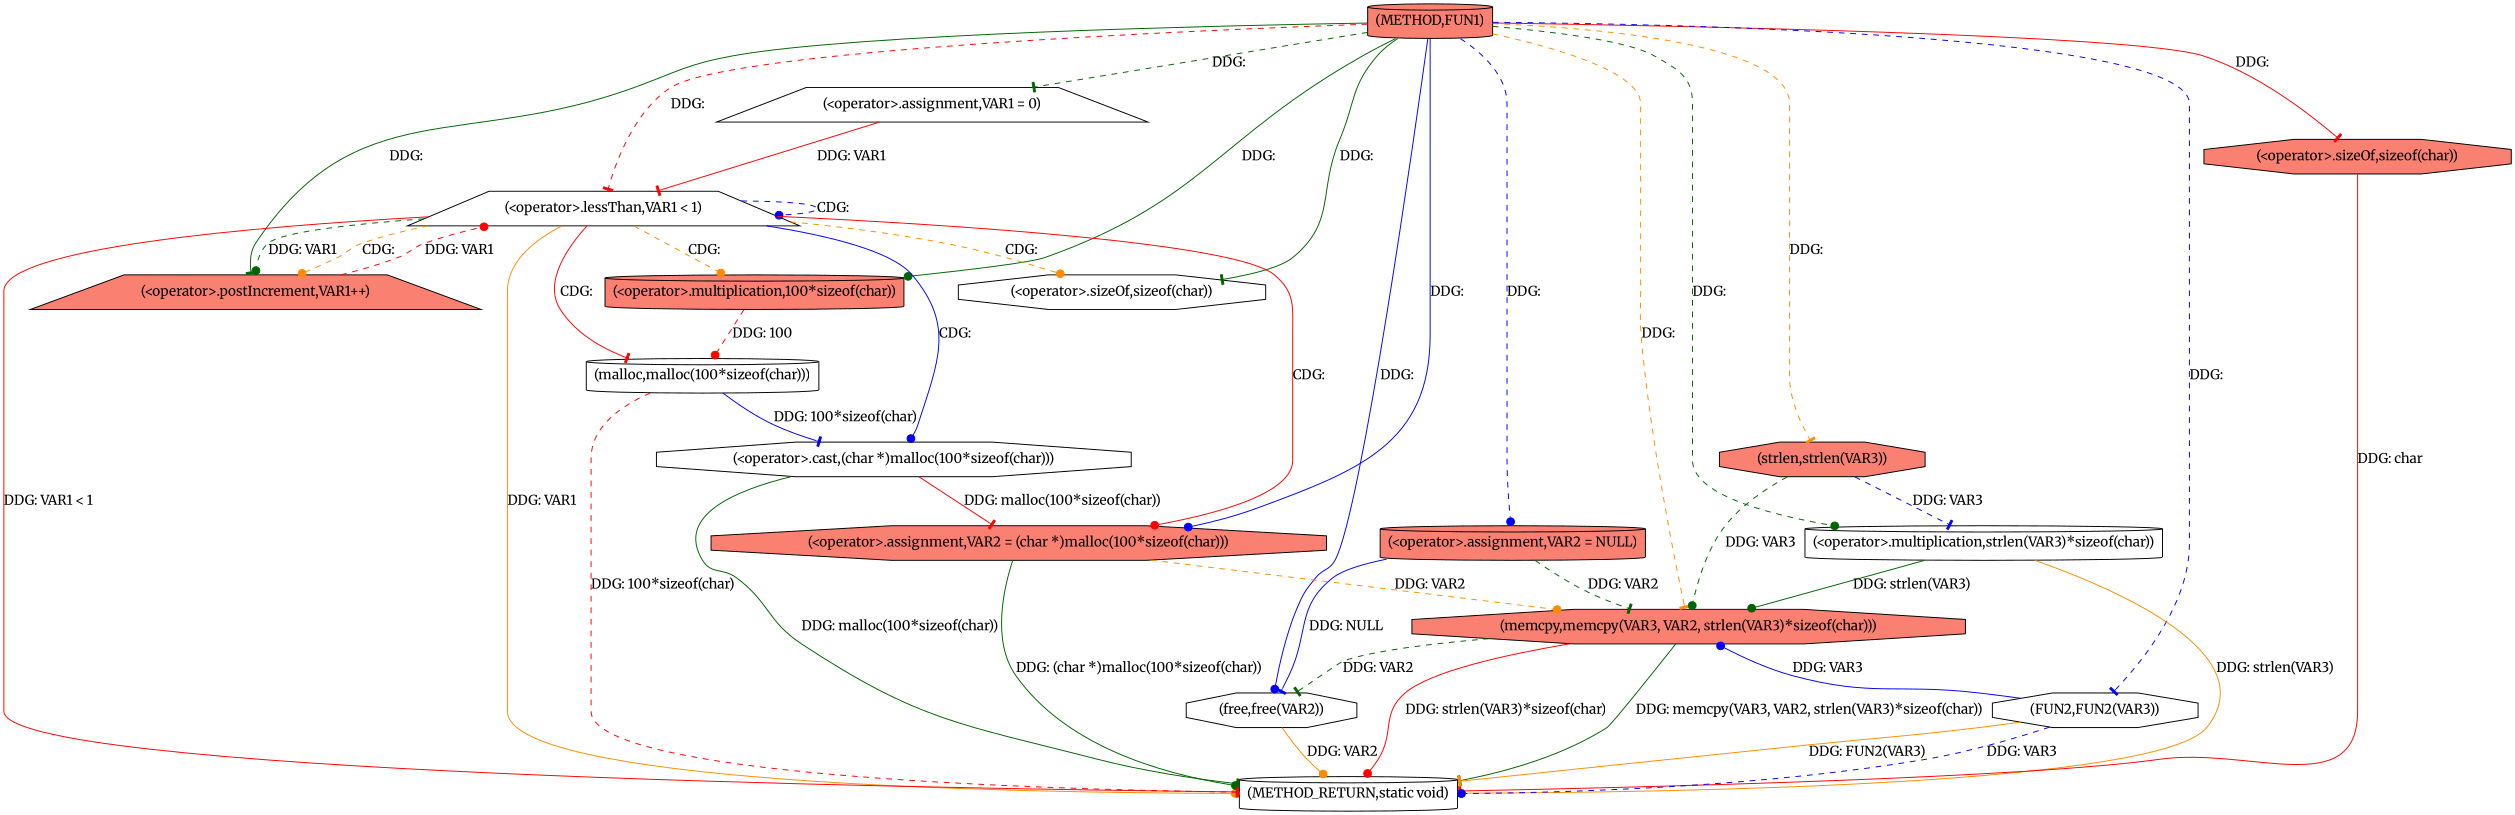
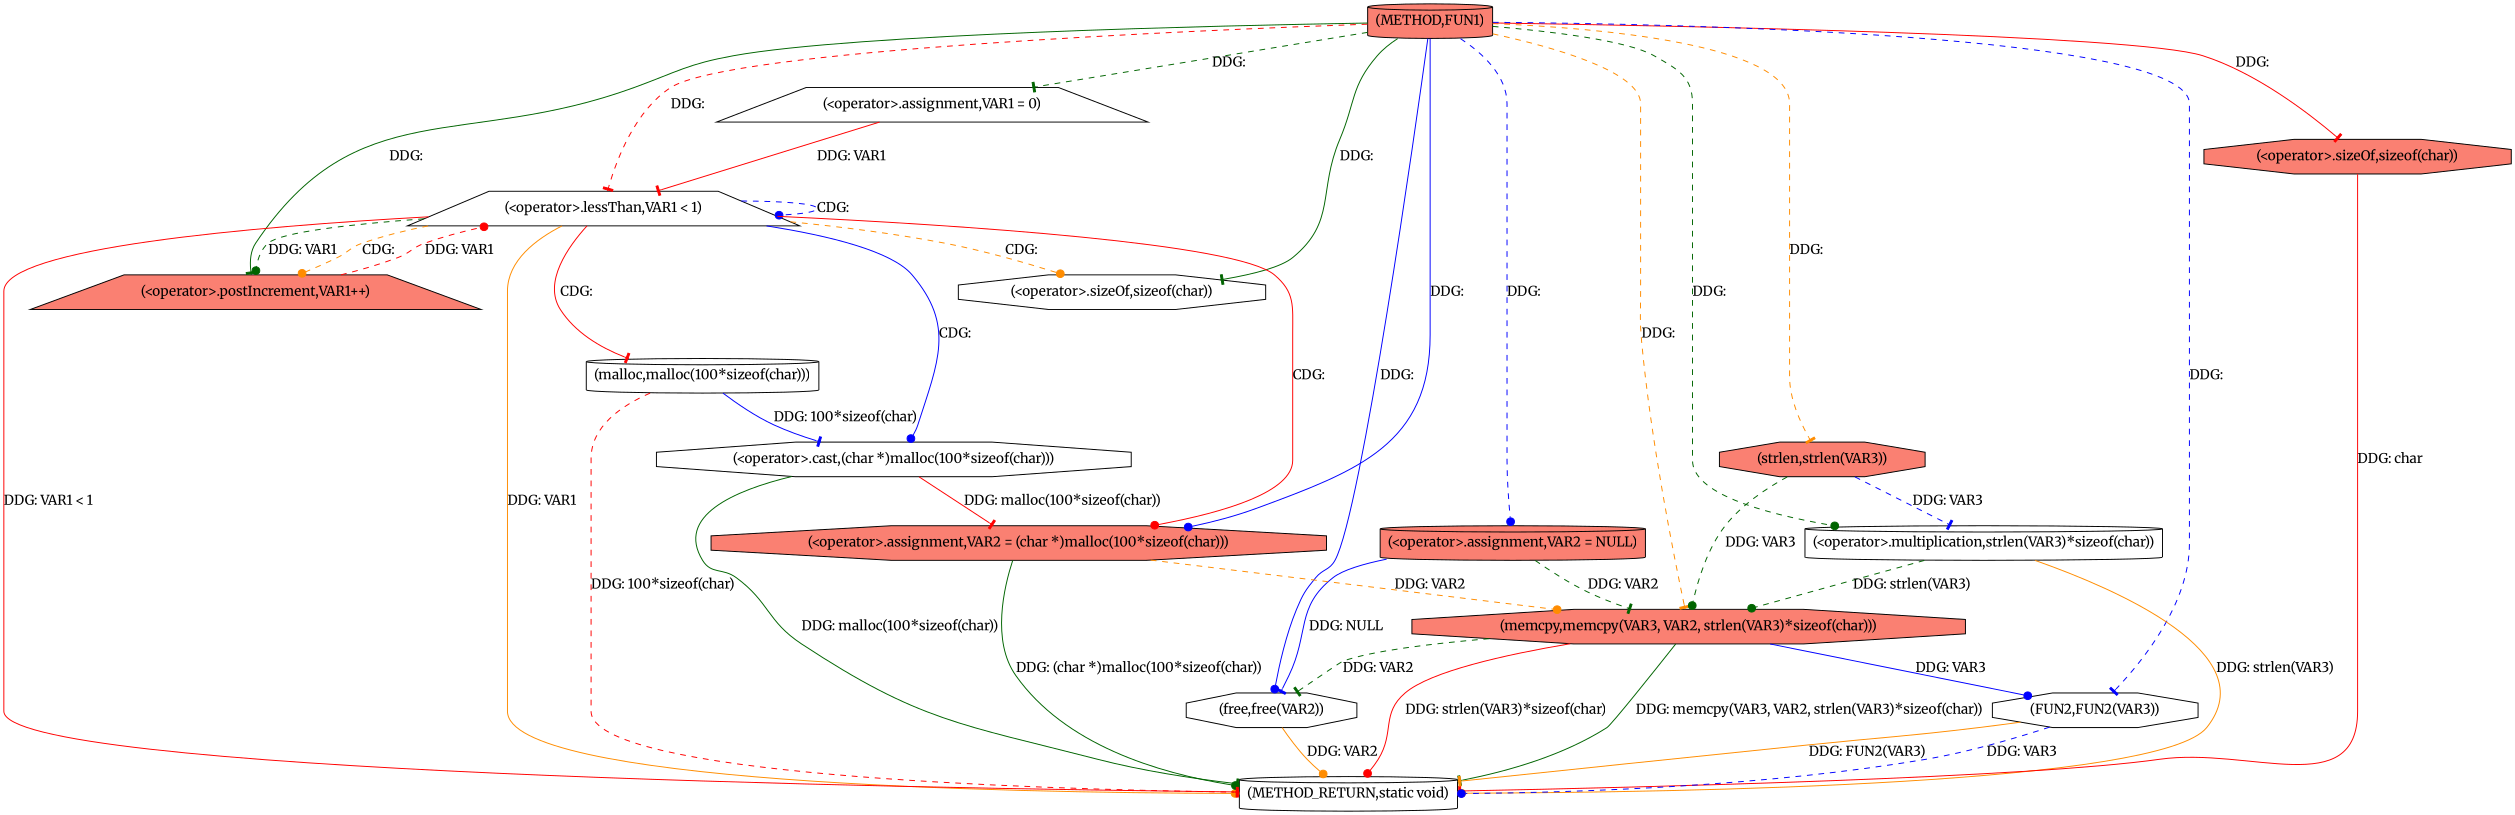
(754, 292) -> none
(1840, 584) -> (1840, 584)
(1869, 688) -> (1897, 669)
